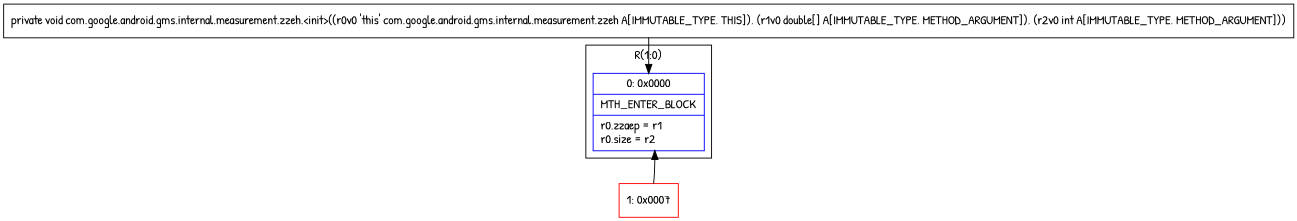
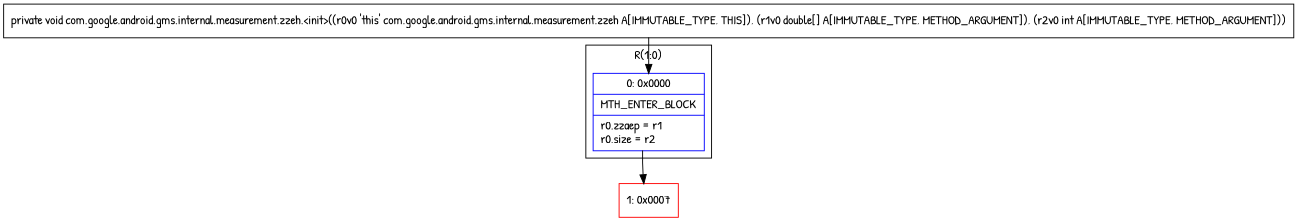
(654, 172) -> (643, 164)
